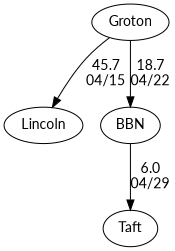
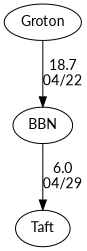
(43, 125) -> none
